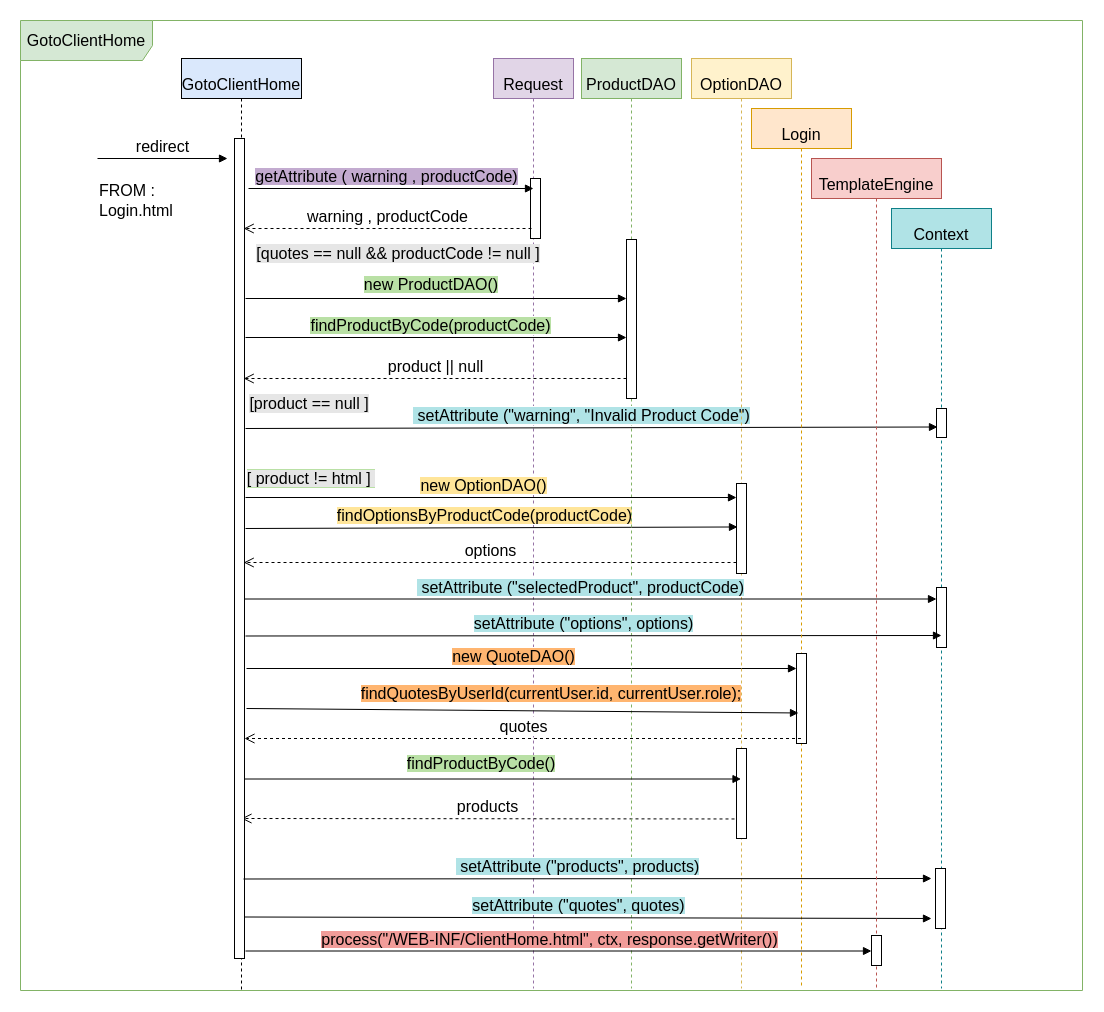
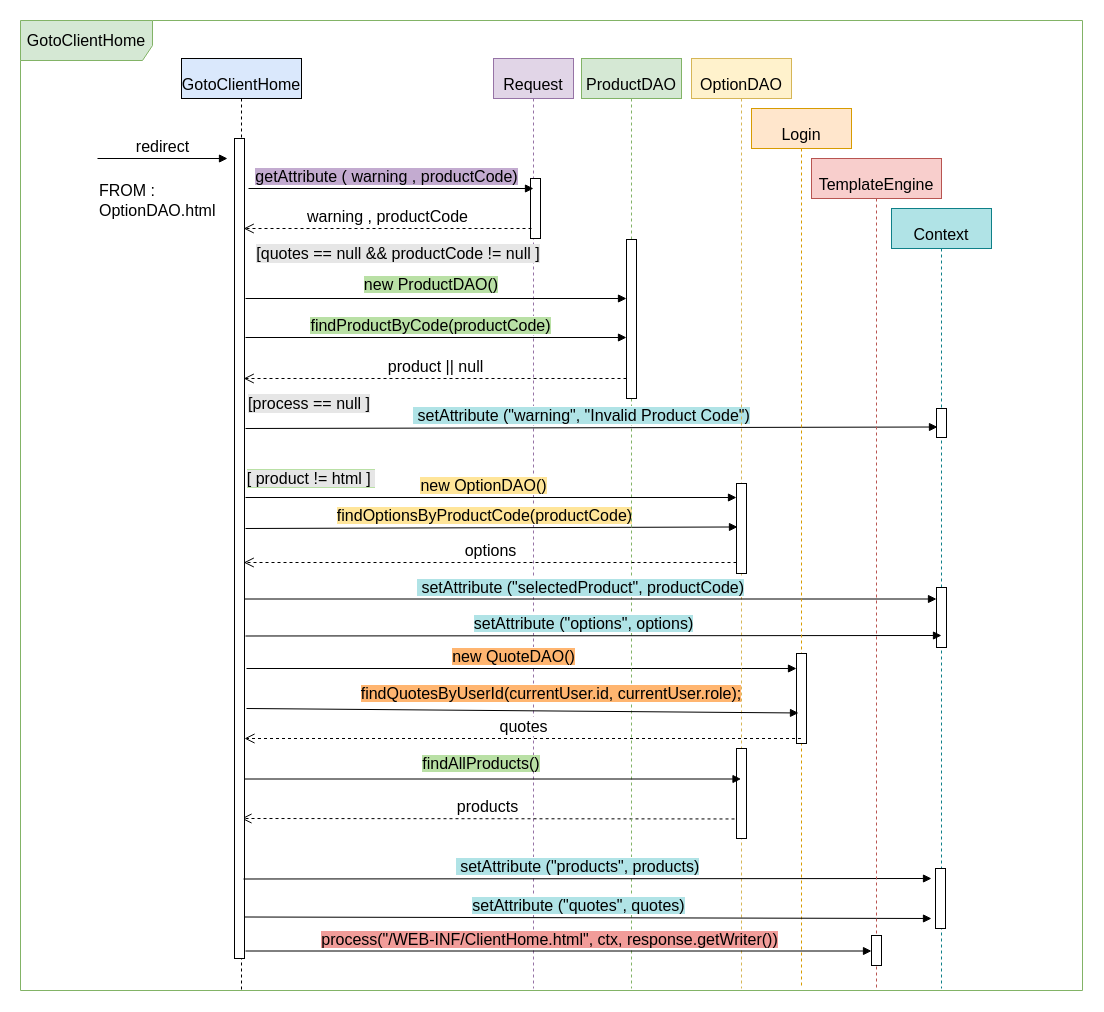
(138, 201) -> (150, 201)
(310, 404) -> (310, 404)
(482, 764) -> (482, 764)
